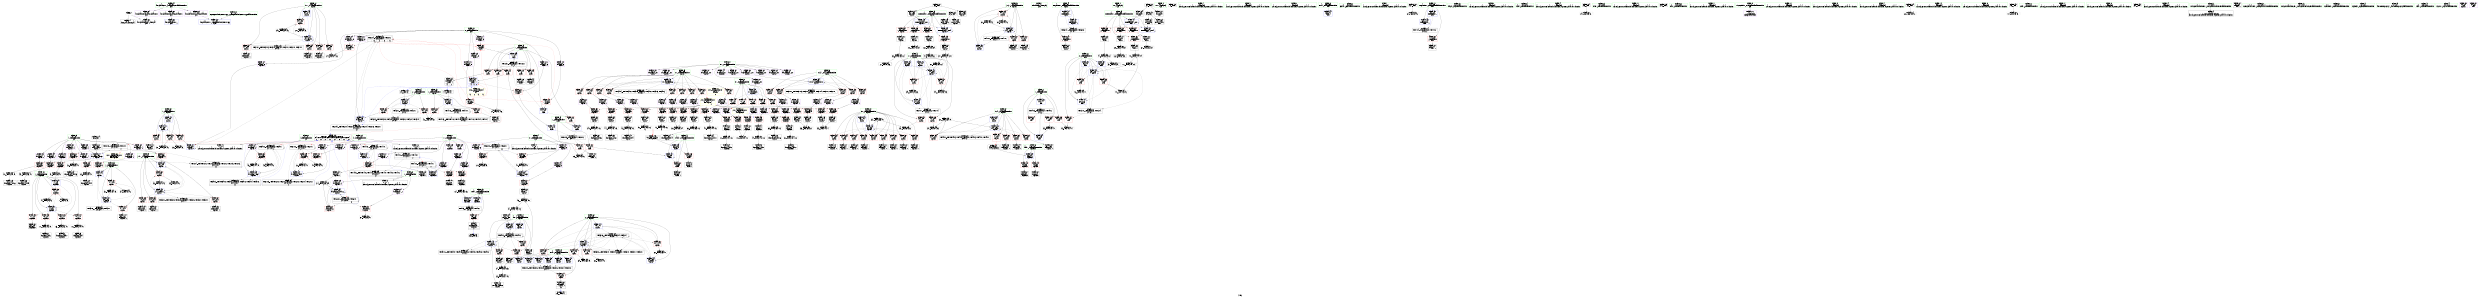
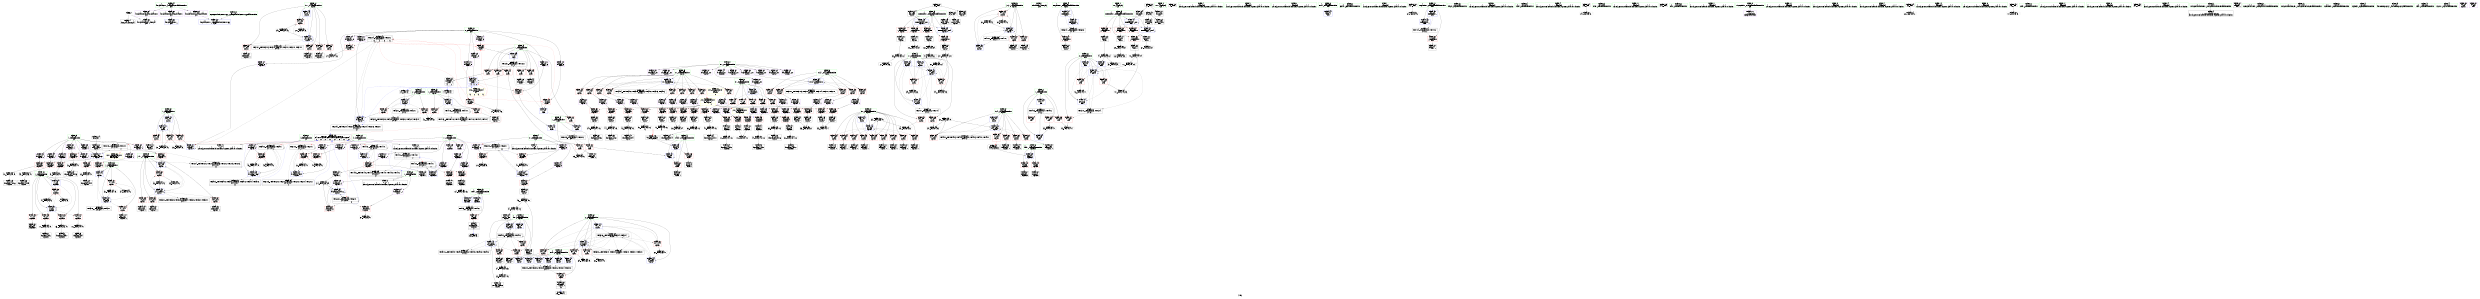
(1121, 92) -> (1121, 92)
